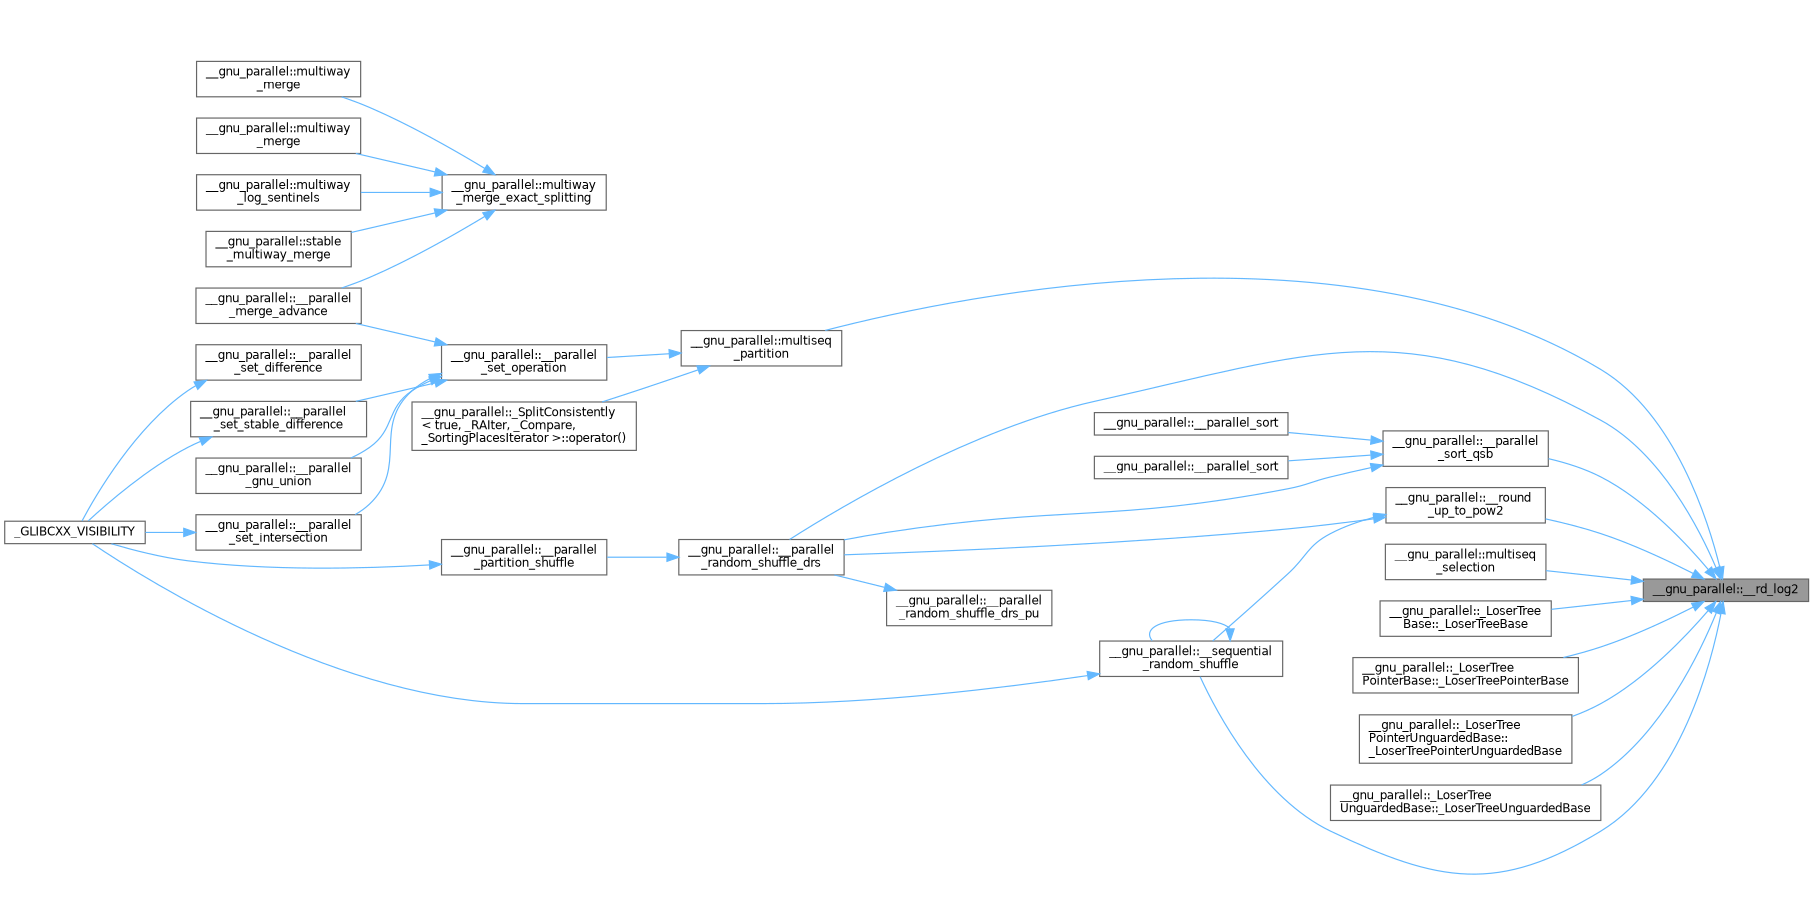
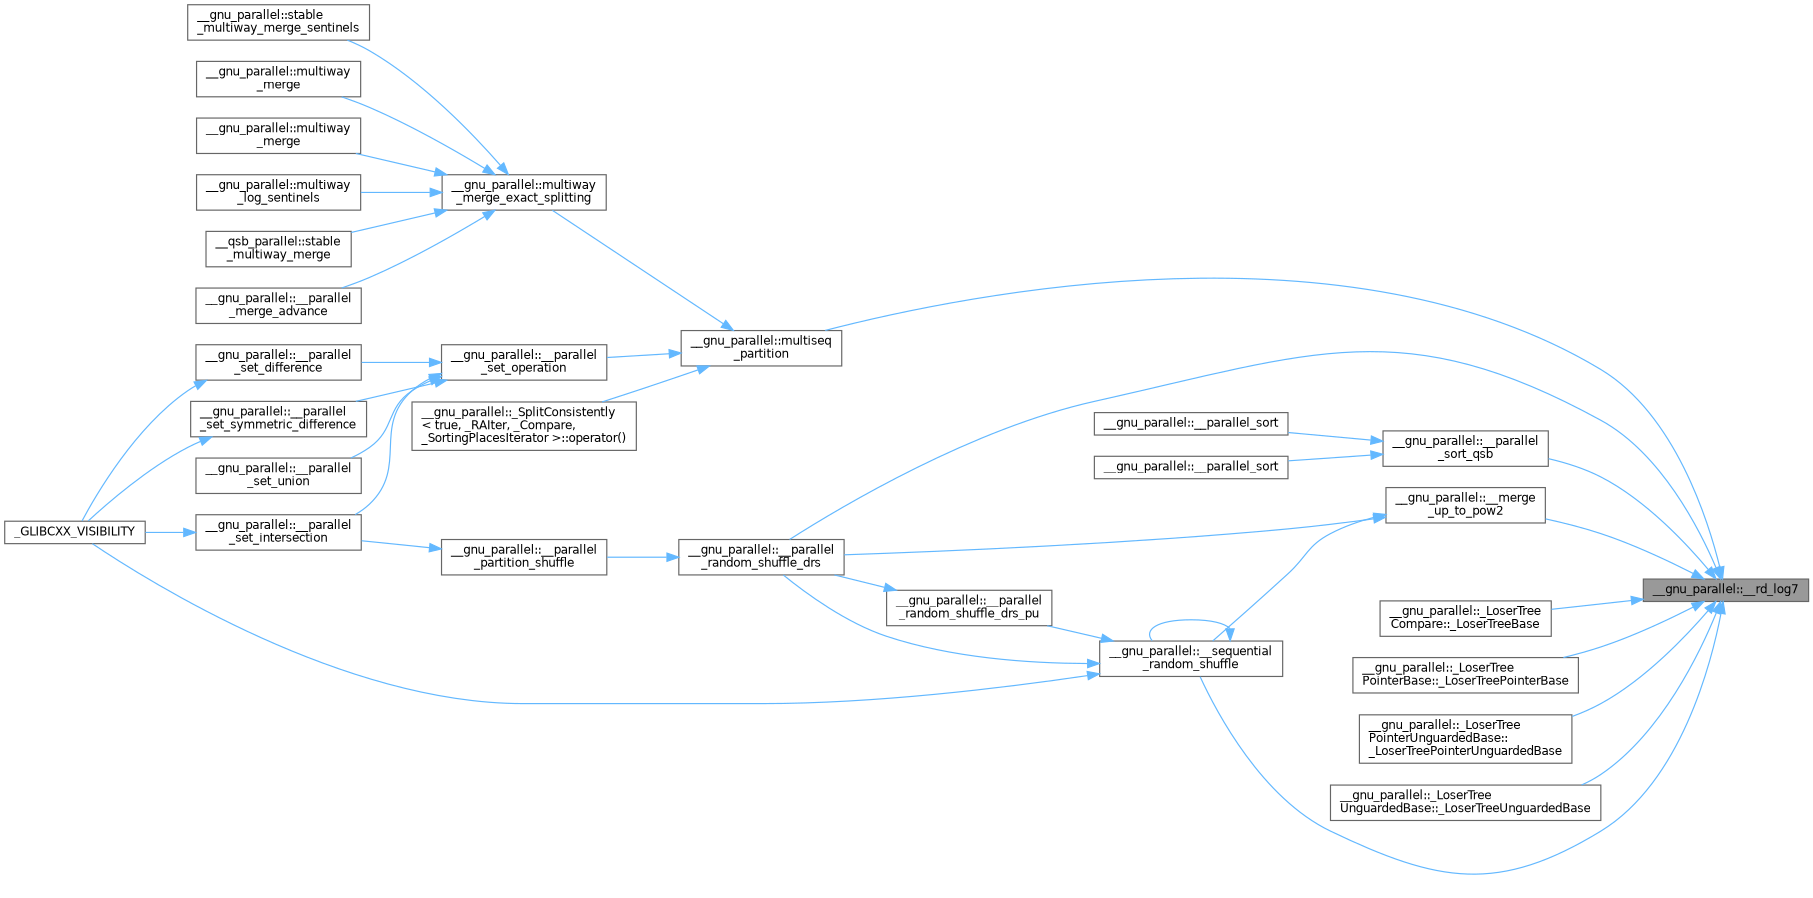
none -> (279, 22)
(279, 249) -> (279, 249)
none -> (638, 267)
(395, 333) -> (396, 362)
(279, 419) -> (279, 419)
(279, 476) -> (279, 476)
(1466, 505) -> (1466, 505)
(1109, 512) -> (926, 647)
(1466, 562) -> none
(269, 567) -> (396, 544)
(1726, 590) -> (1726, 590)
(1466, 619) -> (1466, 619)
none -> (1074, 632)
